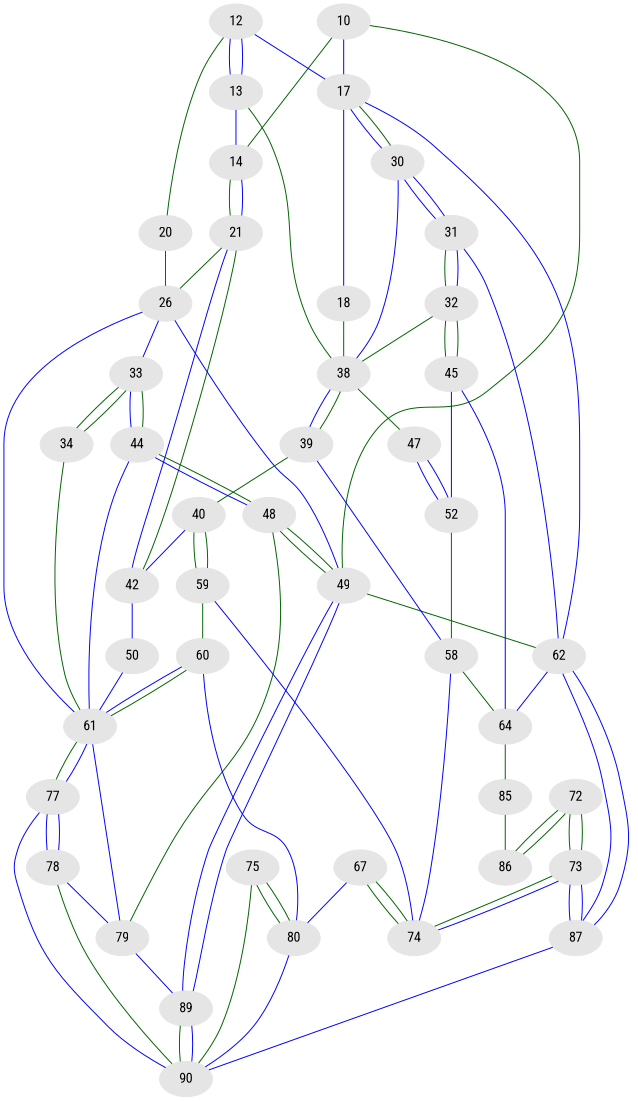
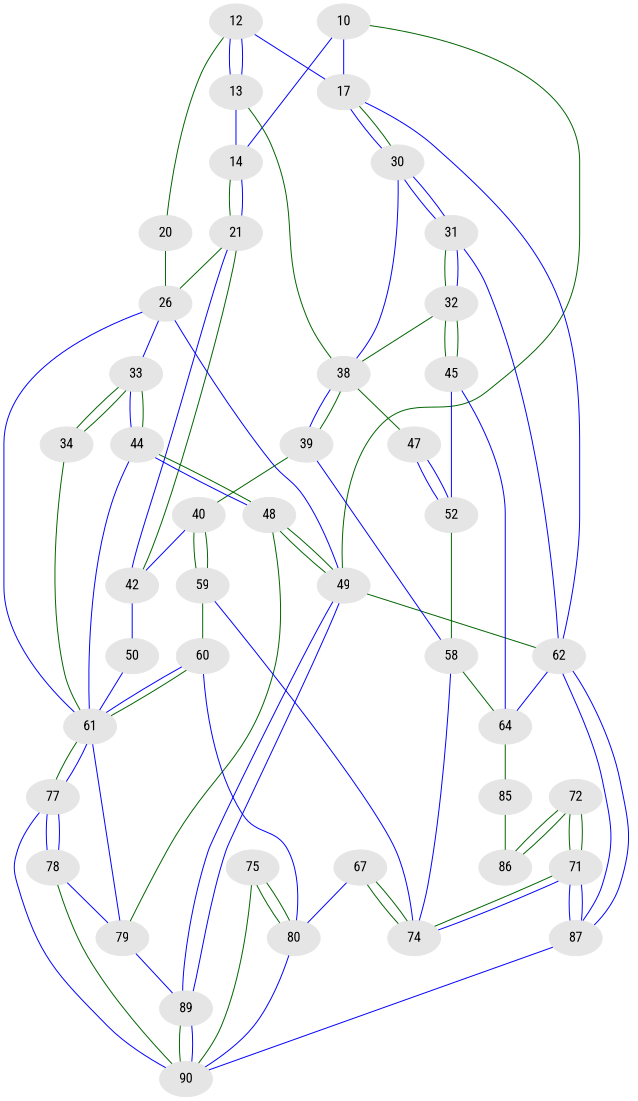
(290, 92) -> (290, 92)
(344, 304) -> none
(576, 868) -> (576, 868)
